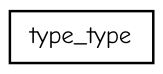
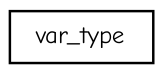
(82, 37) -> (82, 37)
